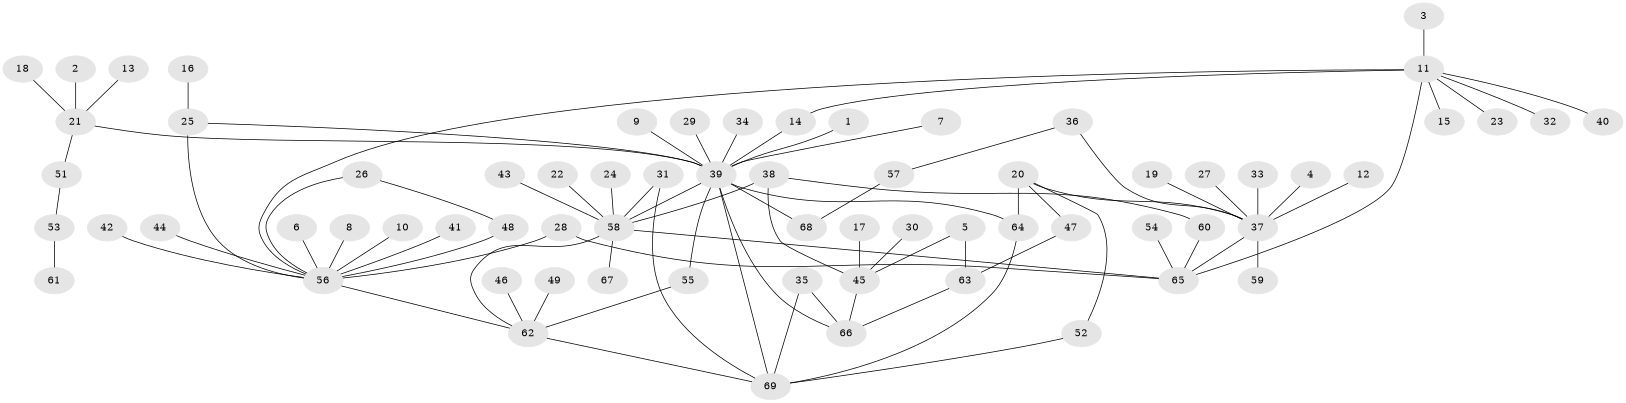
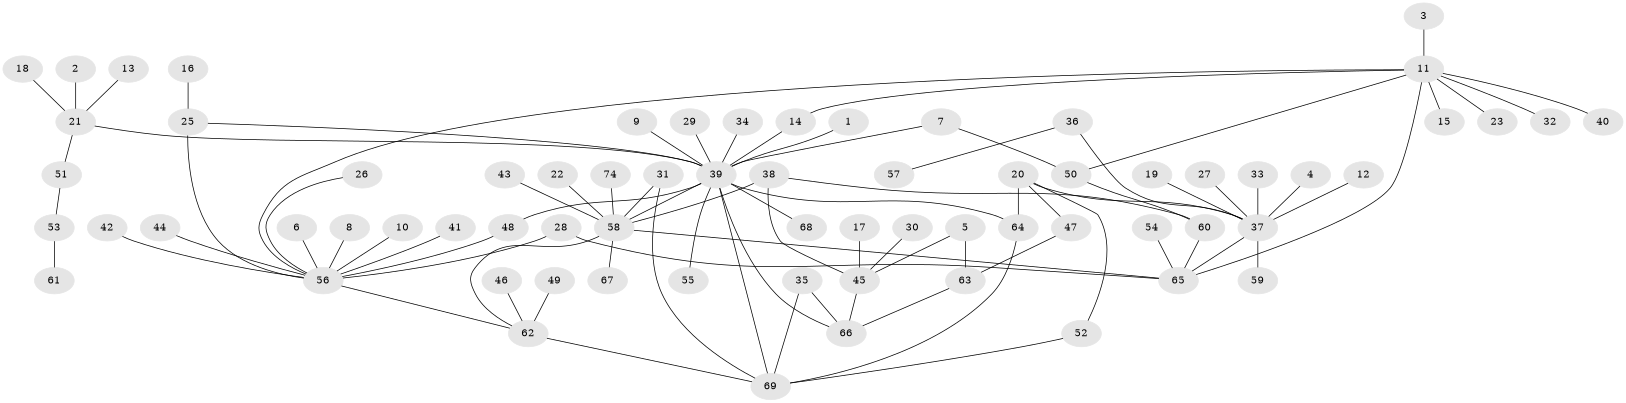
(611, 175) -> (611, 175)
none -> (1071, 175)
(858, 197) -> none
(437, 198) -> (617, 201)
(608, 307) -> none
